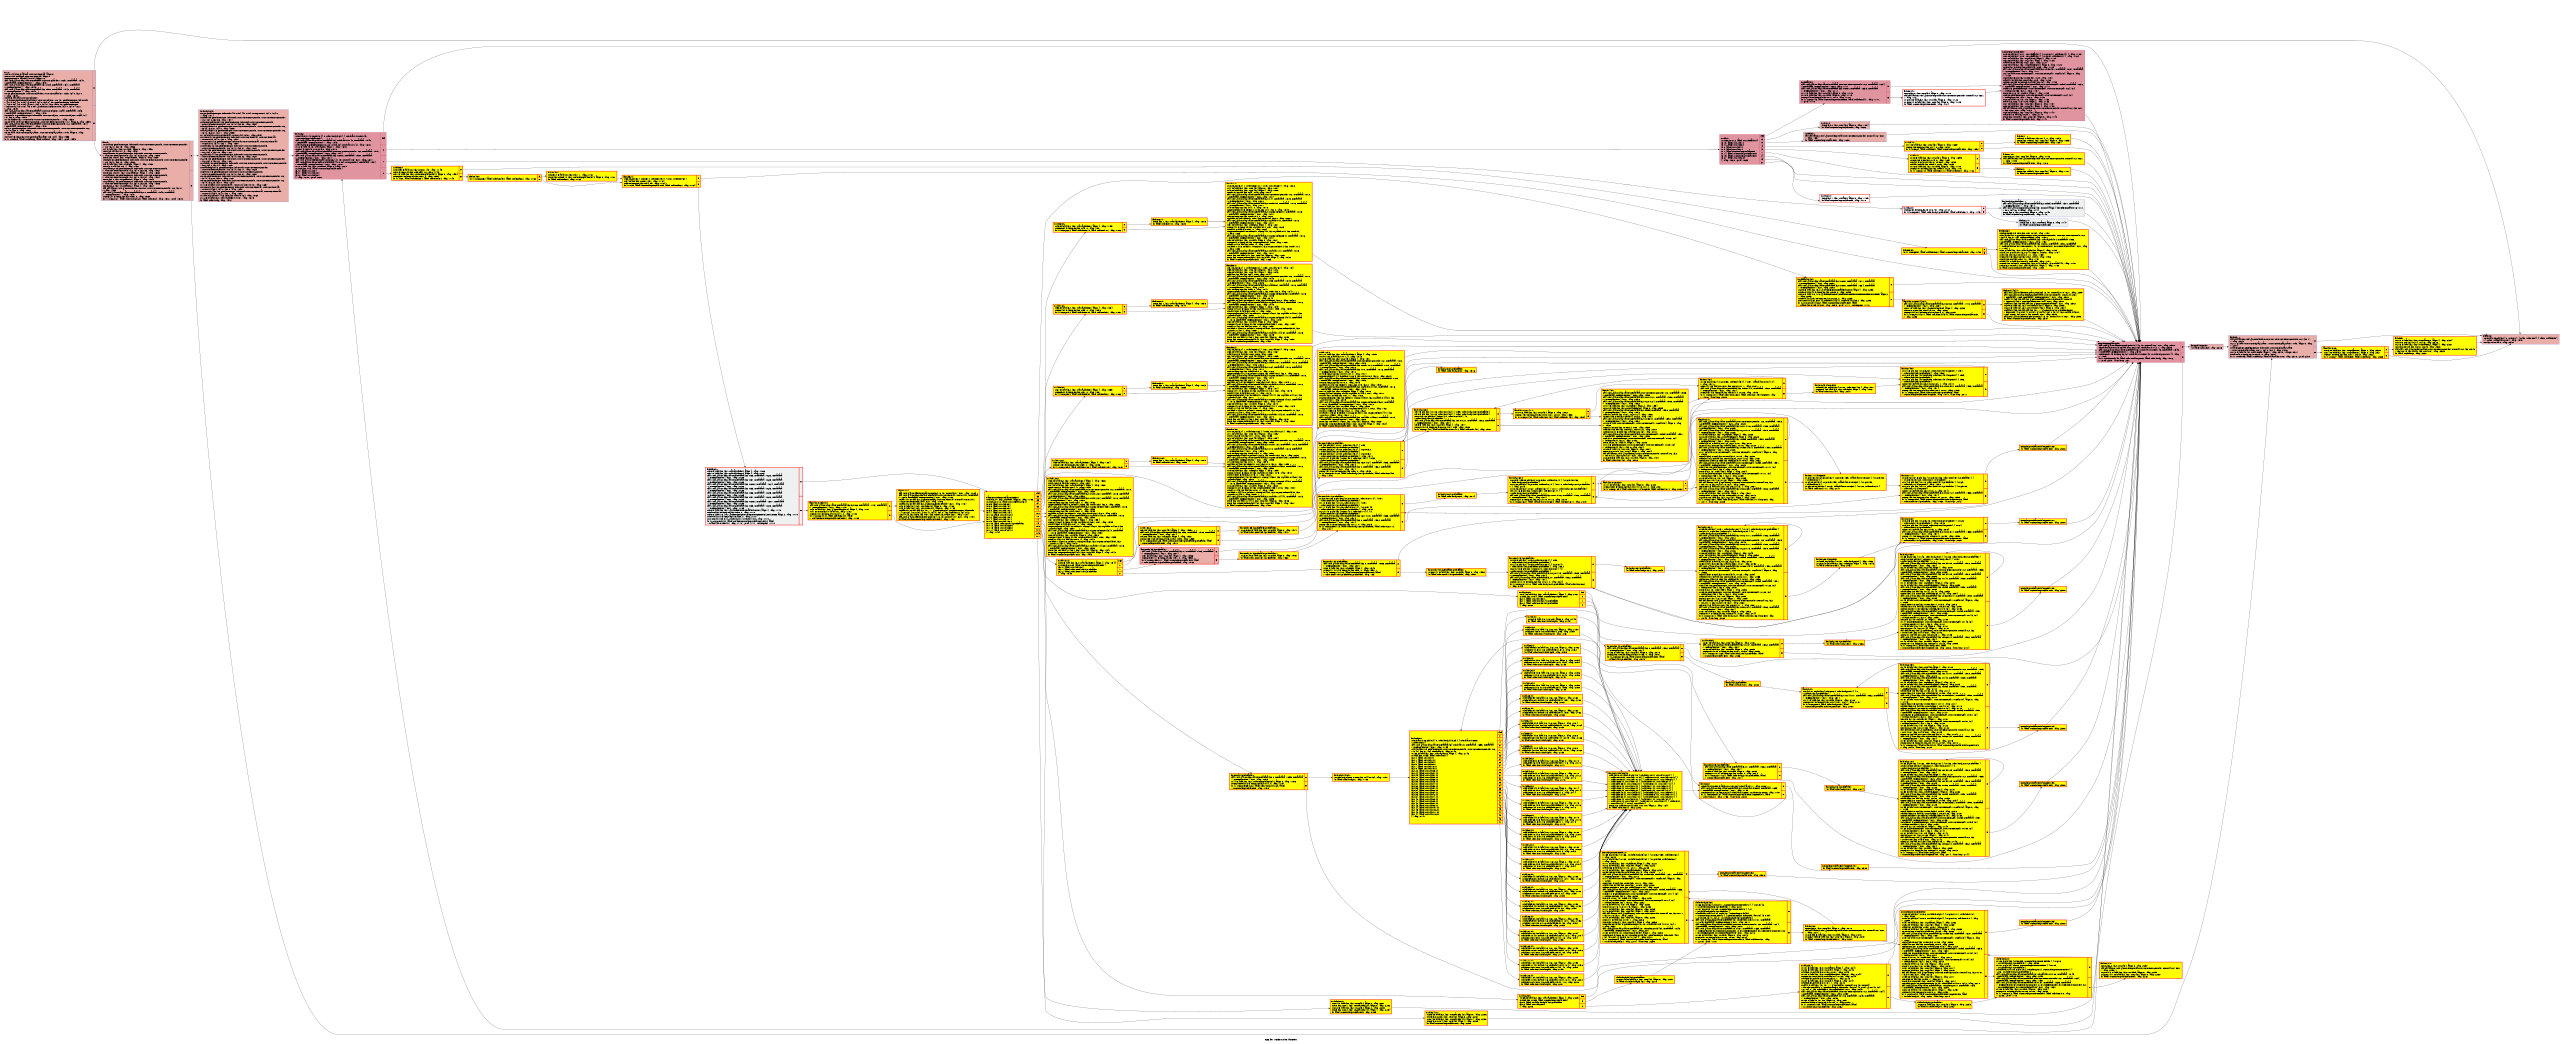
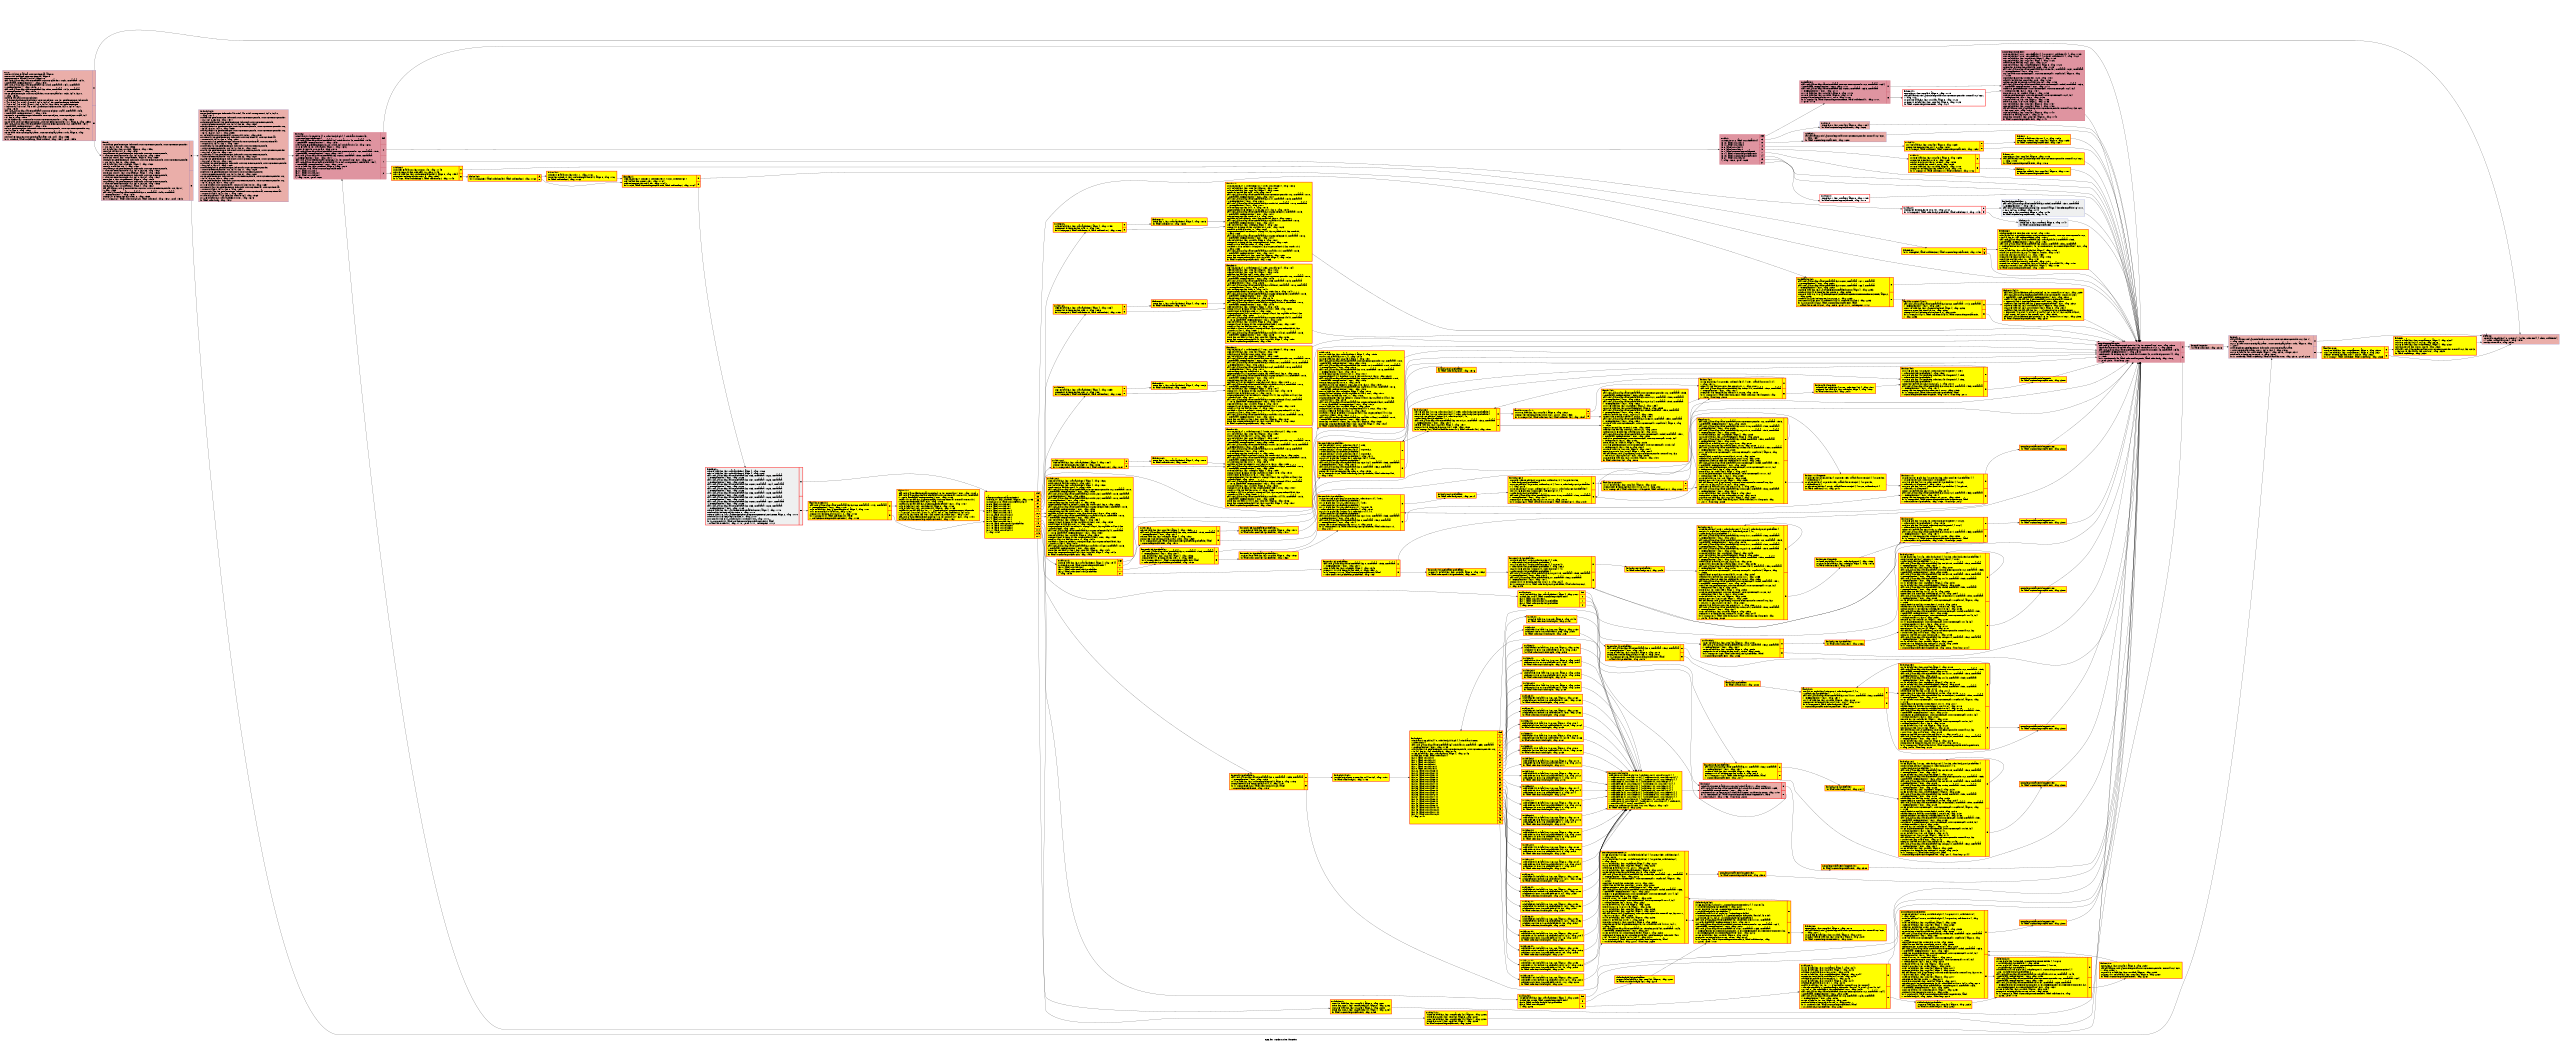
none -> (2043, 379)
(1179, 556) -> (1179, 556)
(1742, 790) -> (1742, 790)
(1766, 894) -> (1597, 956)
(1888, 942) -> (2054, 952)
